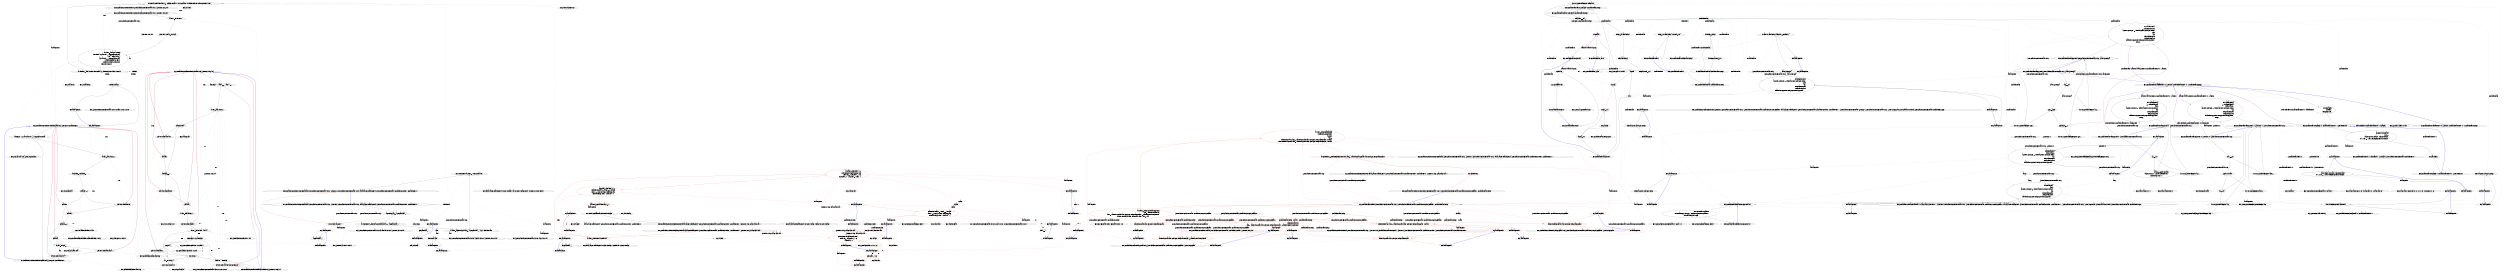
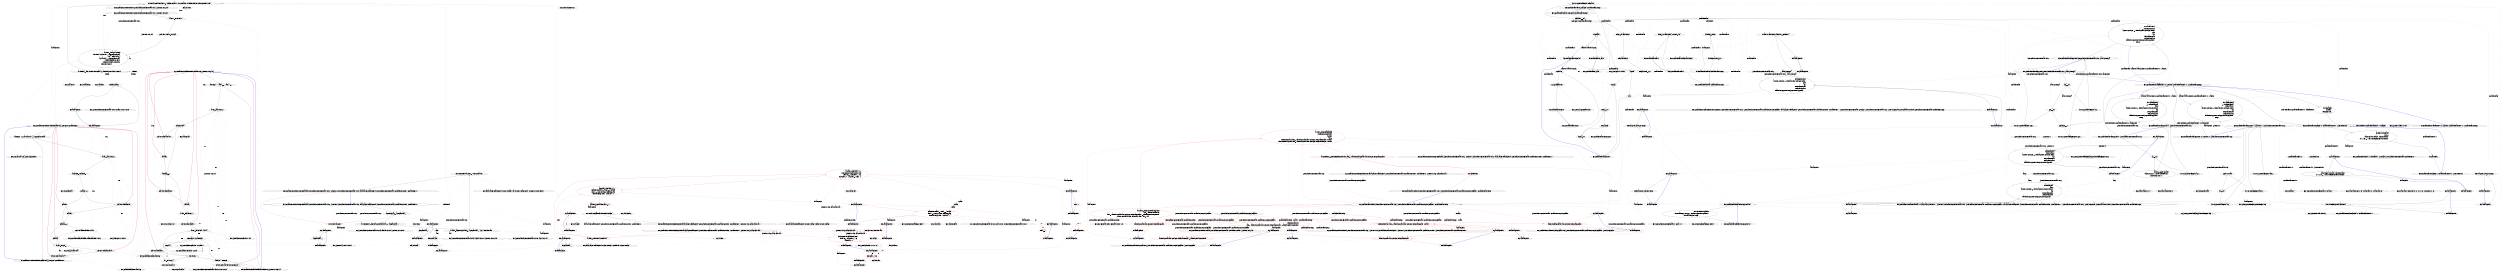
(1685, 21) -> (1685, 21)
(1710, 21) -> (1710, 21)
(1706, 48) -> (1706, 48)
(1572, 58) -> (1572, 58)
none -> (100, 85)
(2052, 110) -> (2052, 110)
(2230, 157) -> none
(74, 219) -> (127, 228)
(870, 224) -> none
